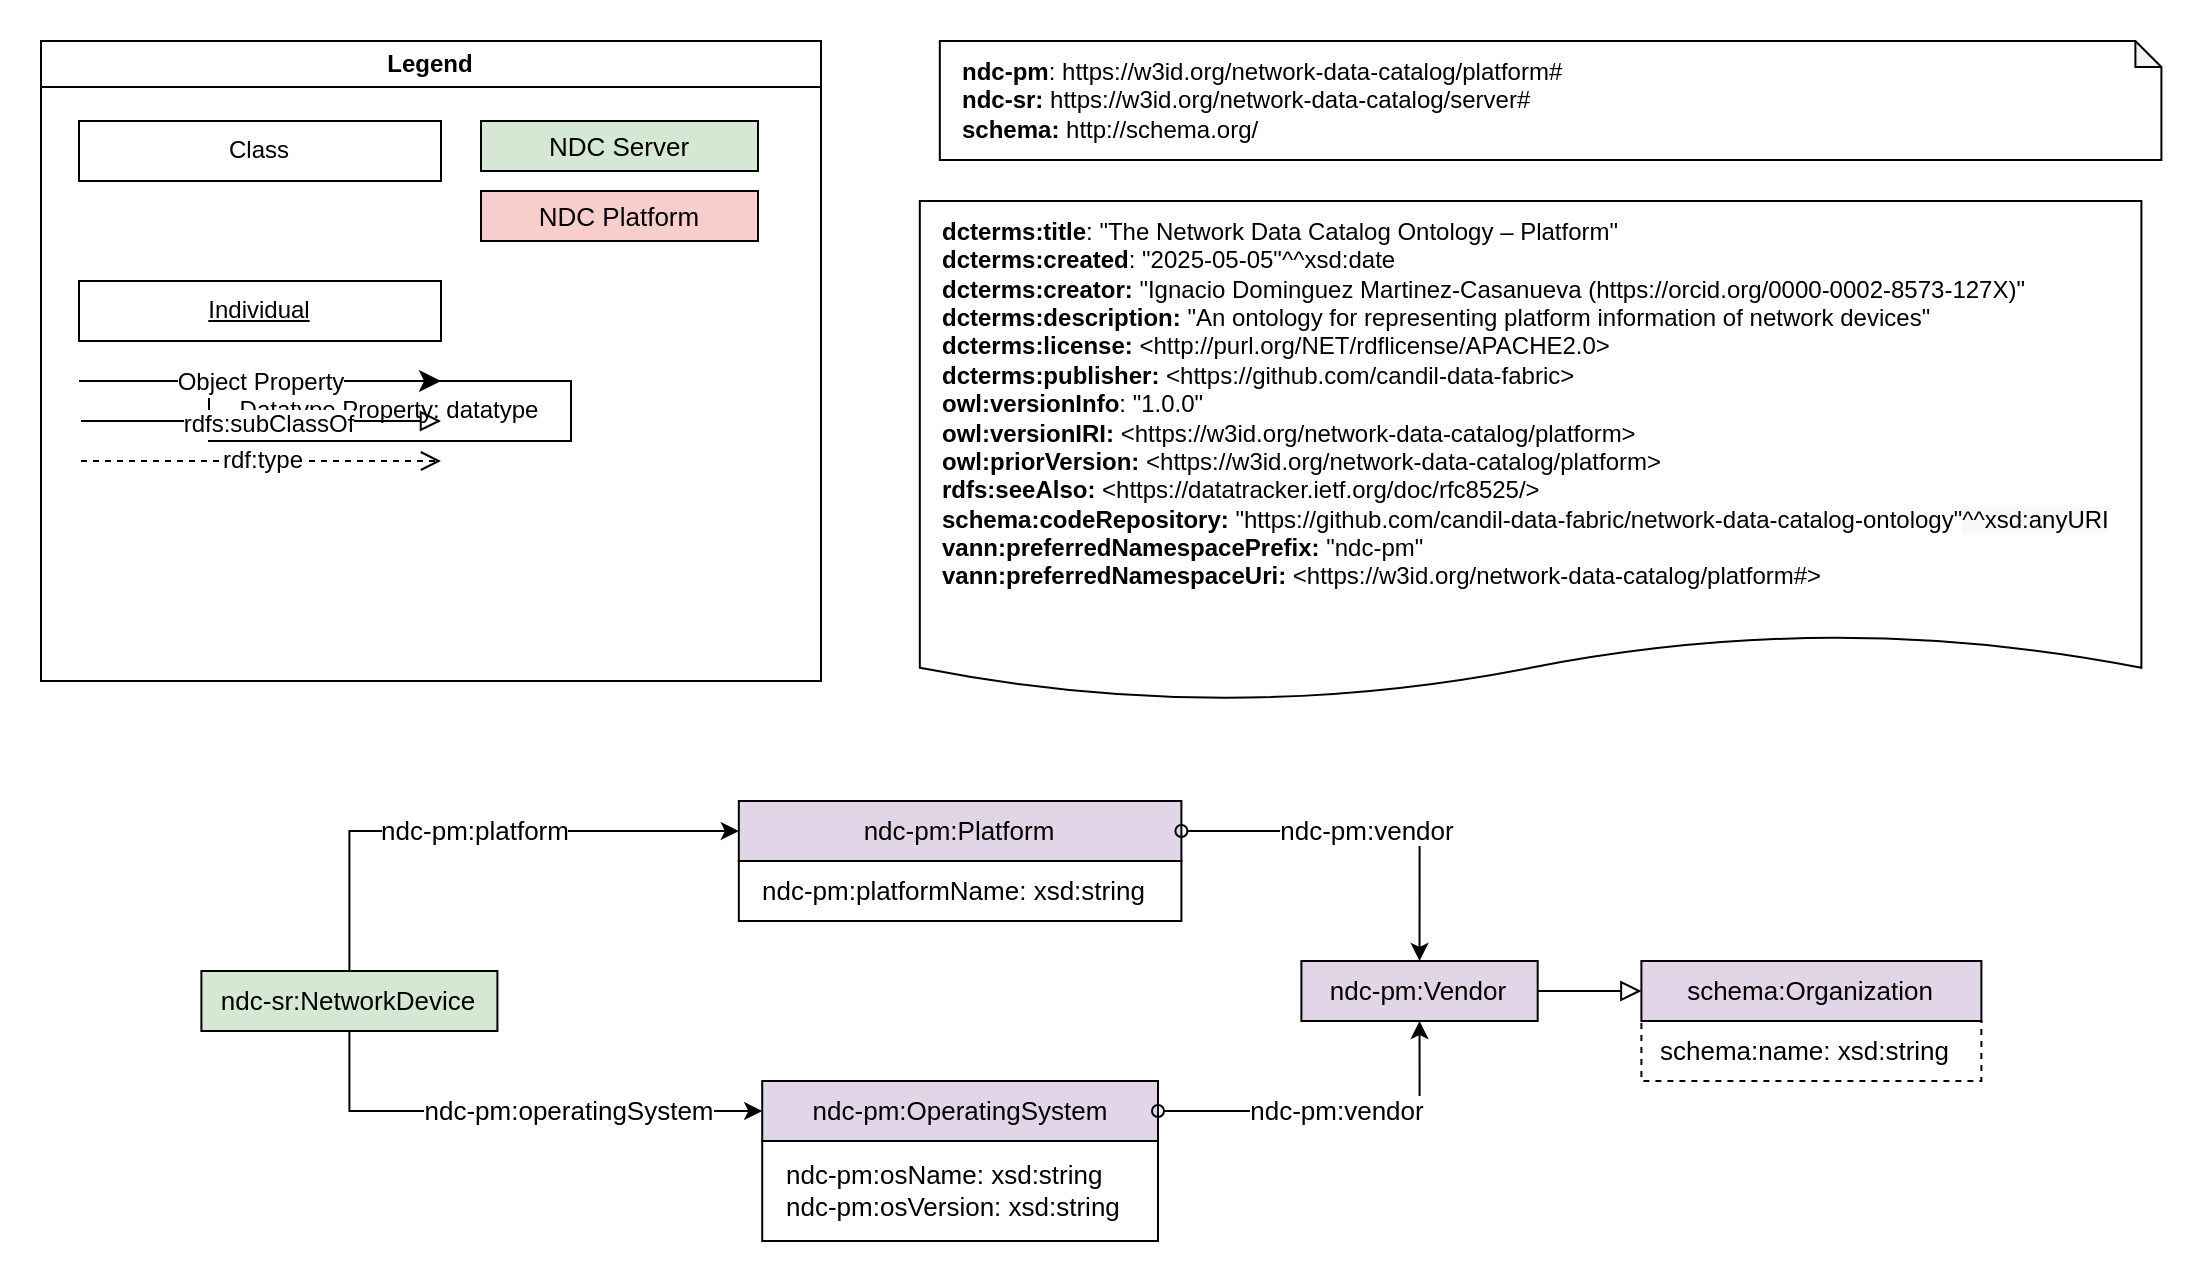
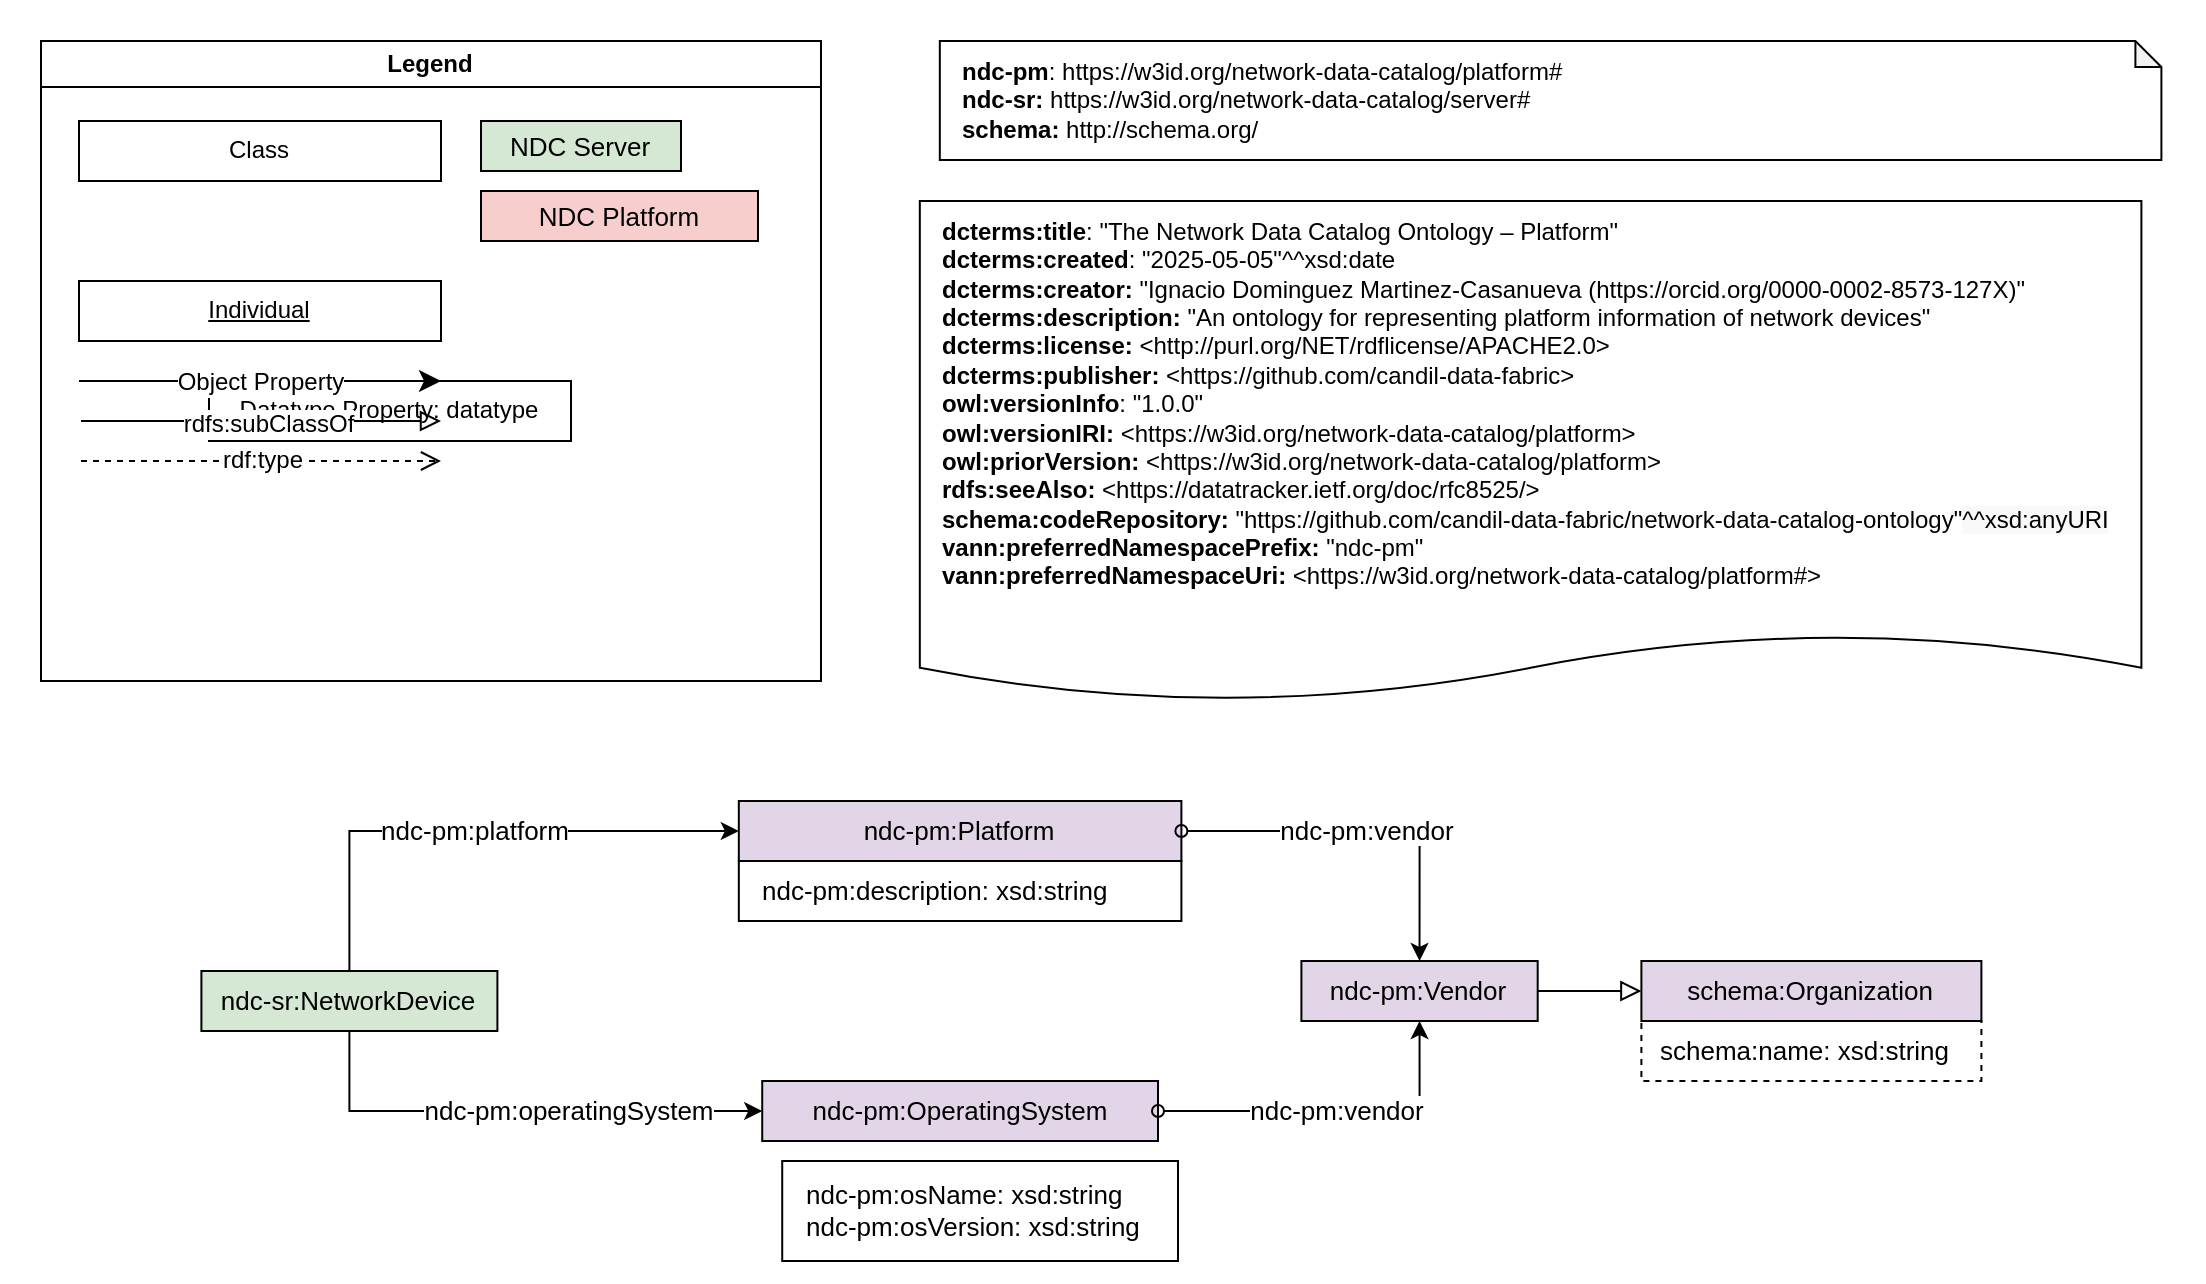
(620, 146) -> (581, 146)
(968, 891) -> (958, 891)
(960, 1191) -> (980, 1211)
